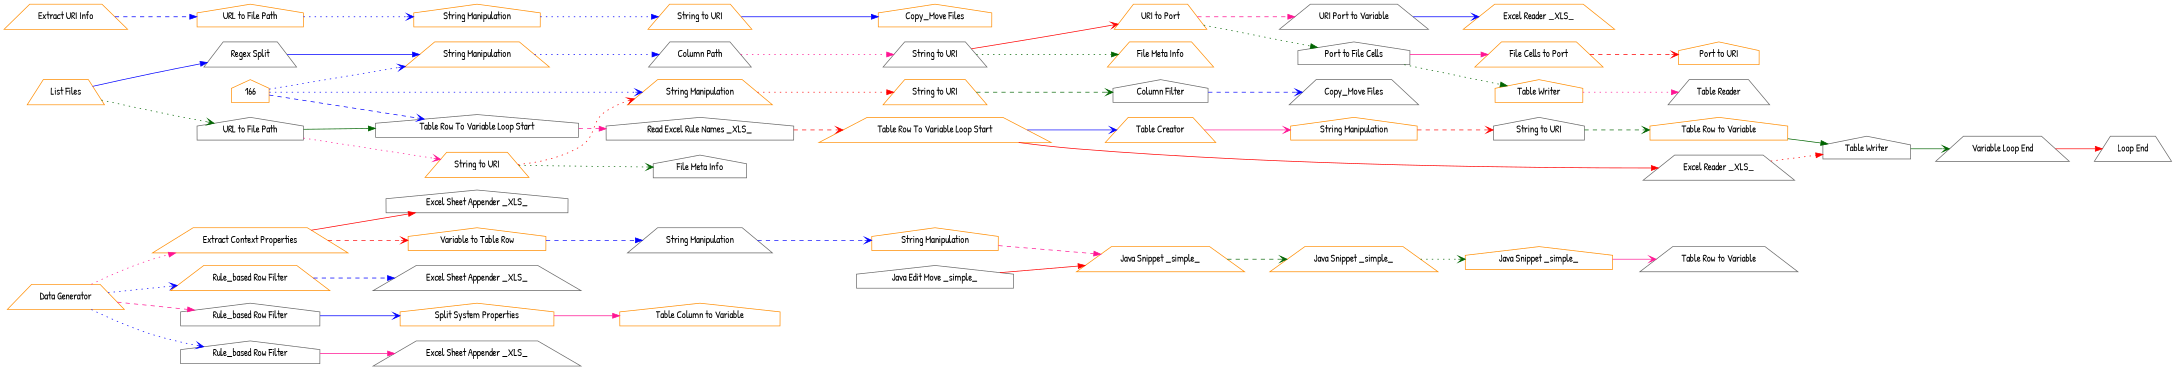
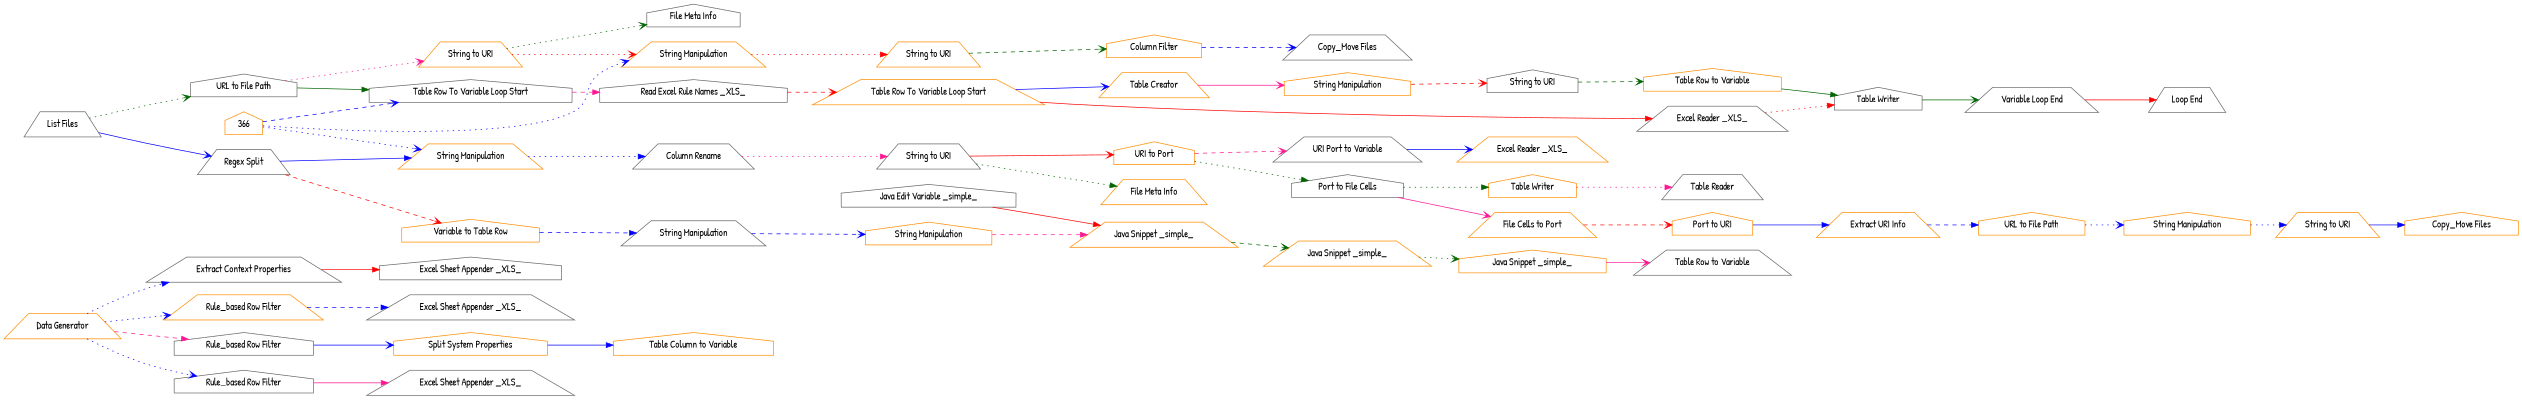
(1161, 17) -> (1154, 154)
(1242, 17) -> (1237, 152)
(700, 54) -> (693, 156)
(1445, 54) -> (1441, 206)
(146, 75) -> (151, 144)
(66, 92) -> (63, 124)
(250, 92) -> (244, 124)
(1161, 92) -> (1154, 48)
none -> (1787, 225)
(250, 240) -> (244, 270)
(364, 240) -> (360, 198)
(129, 268) -> (124, 297)
(935, 278) -> (929, 197)
(583, 316) -> (577, 345)
